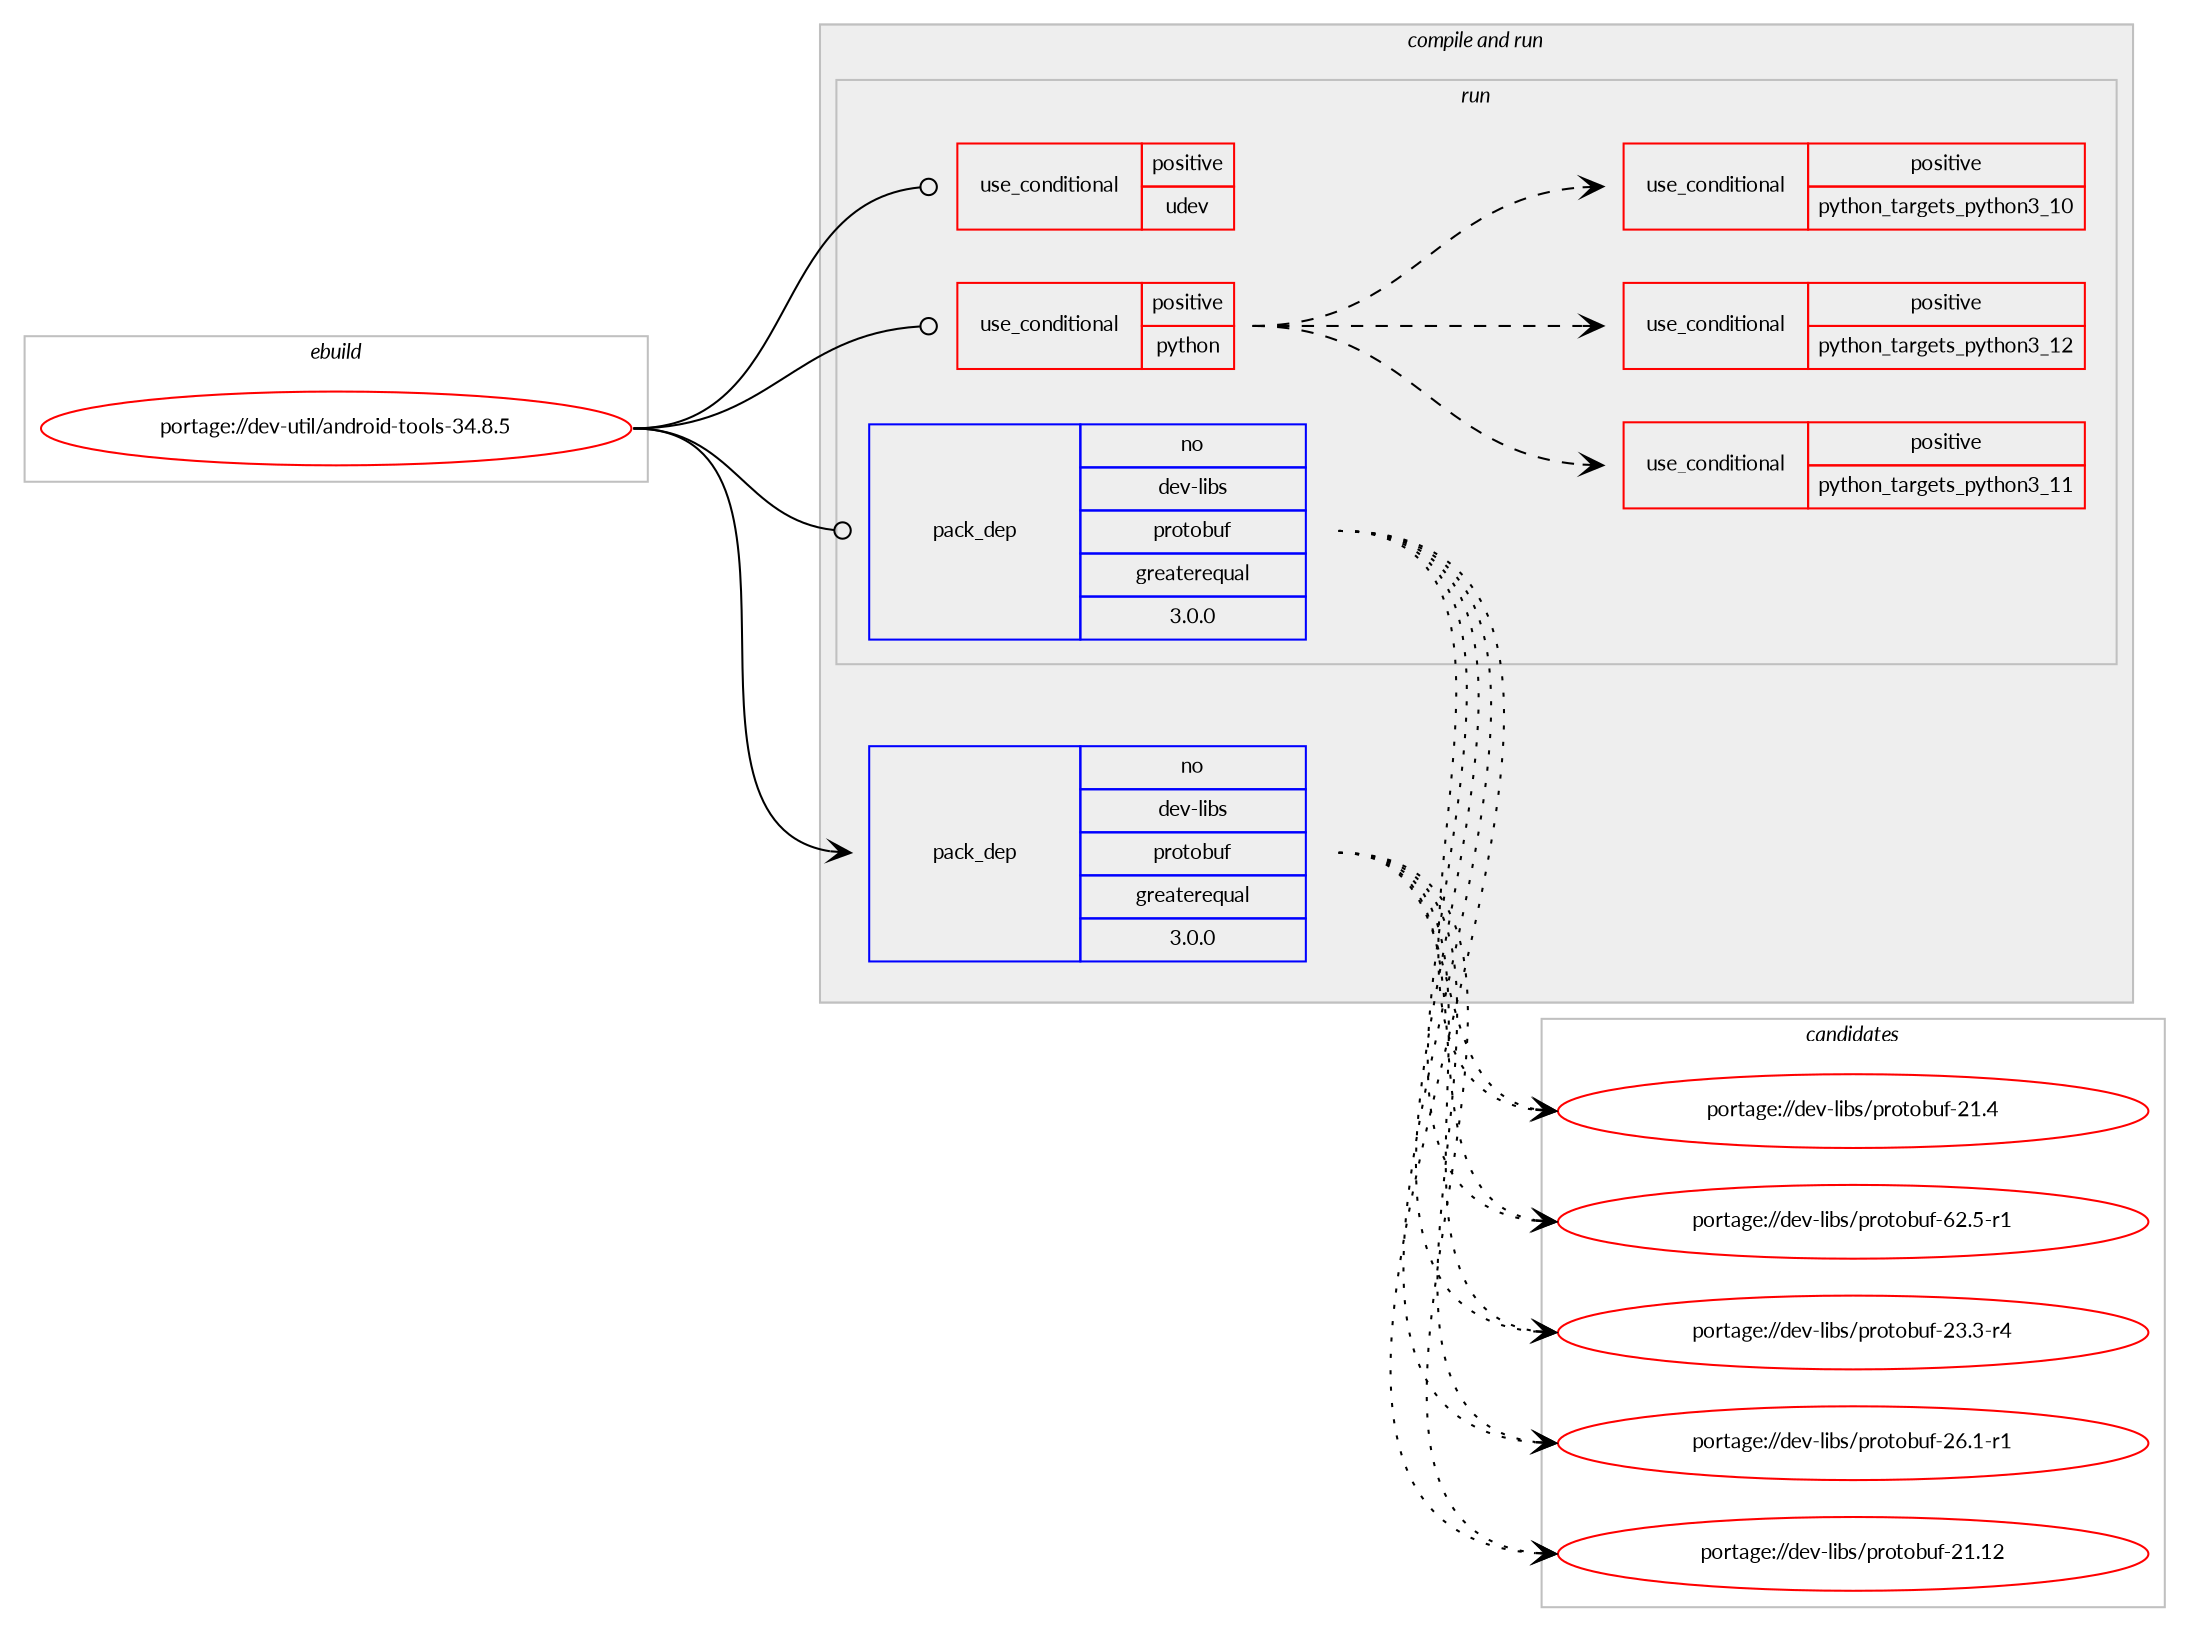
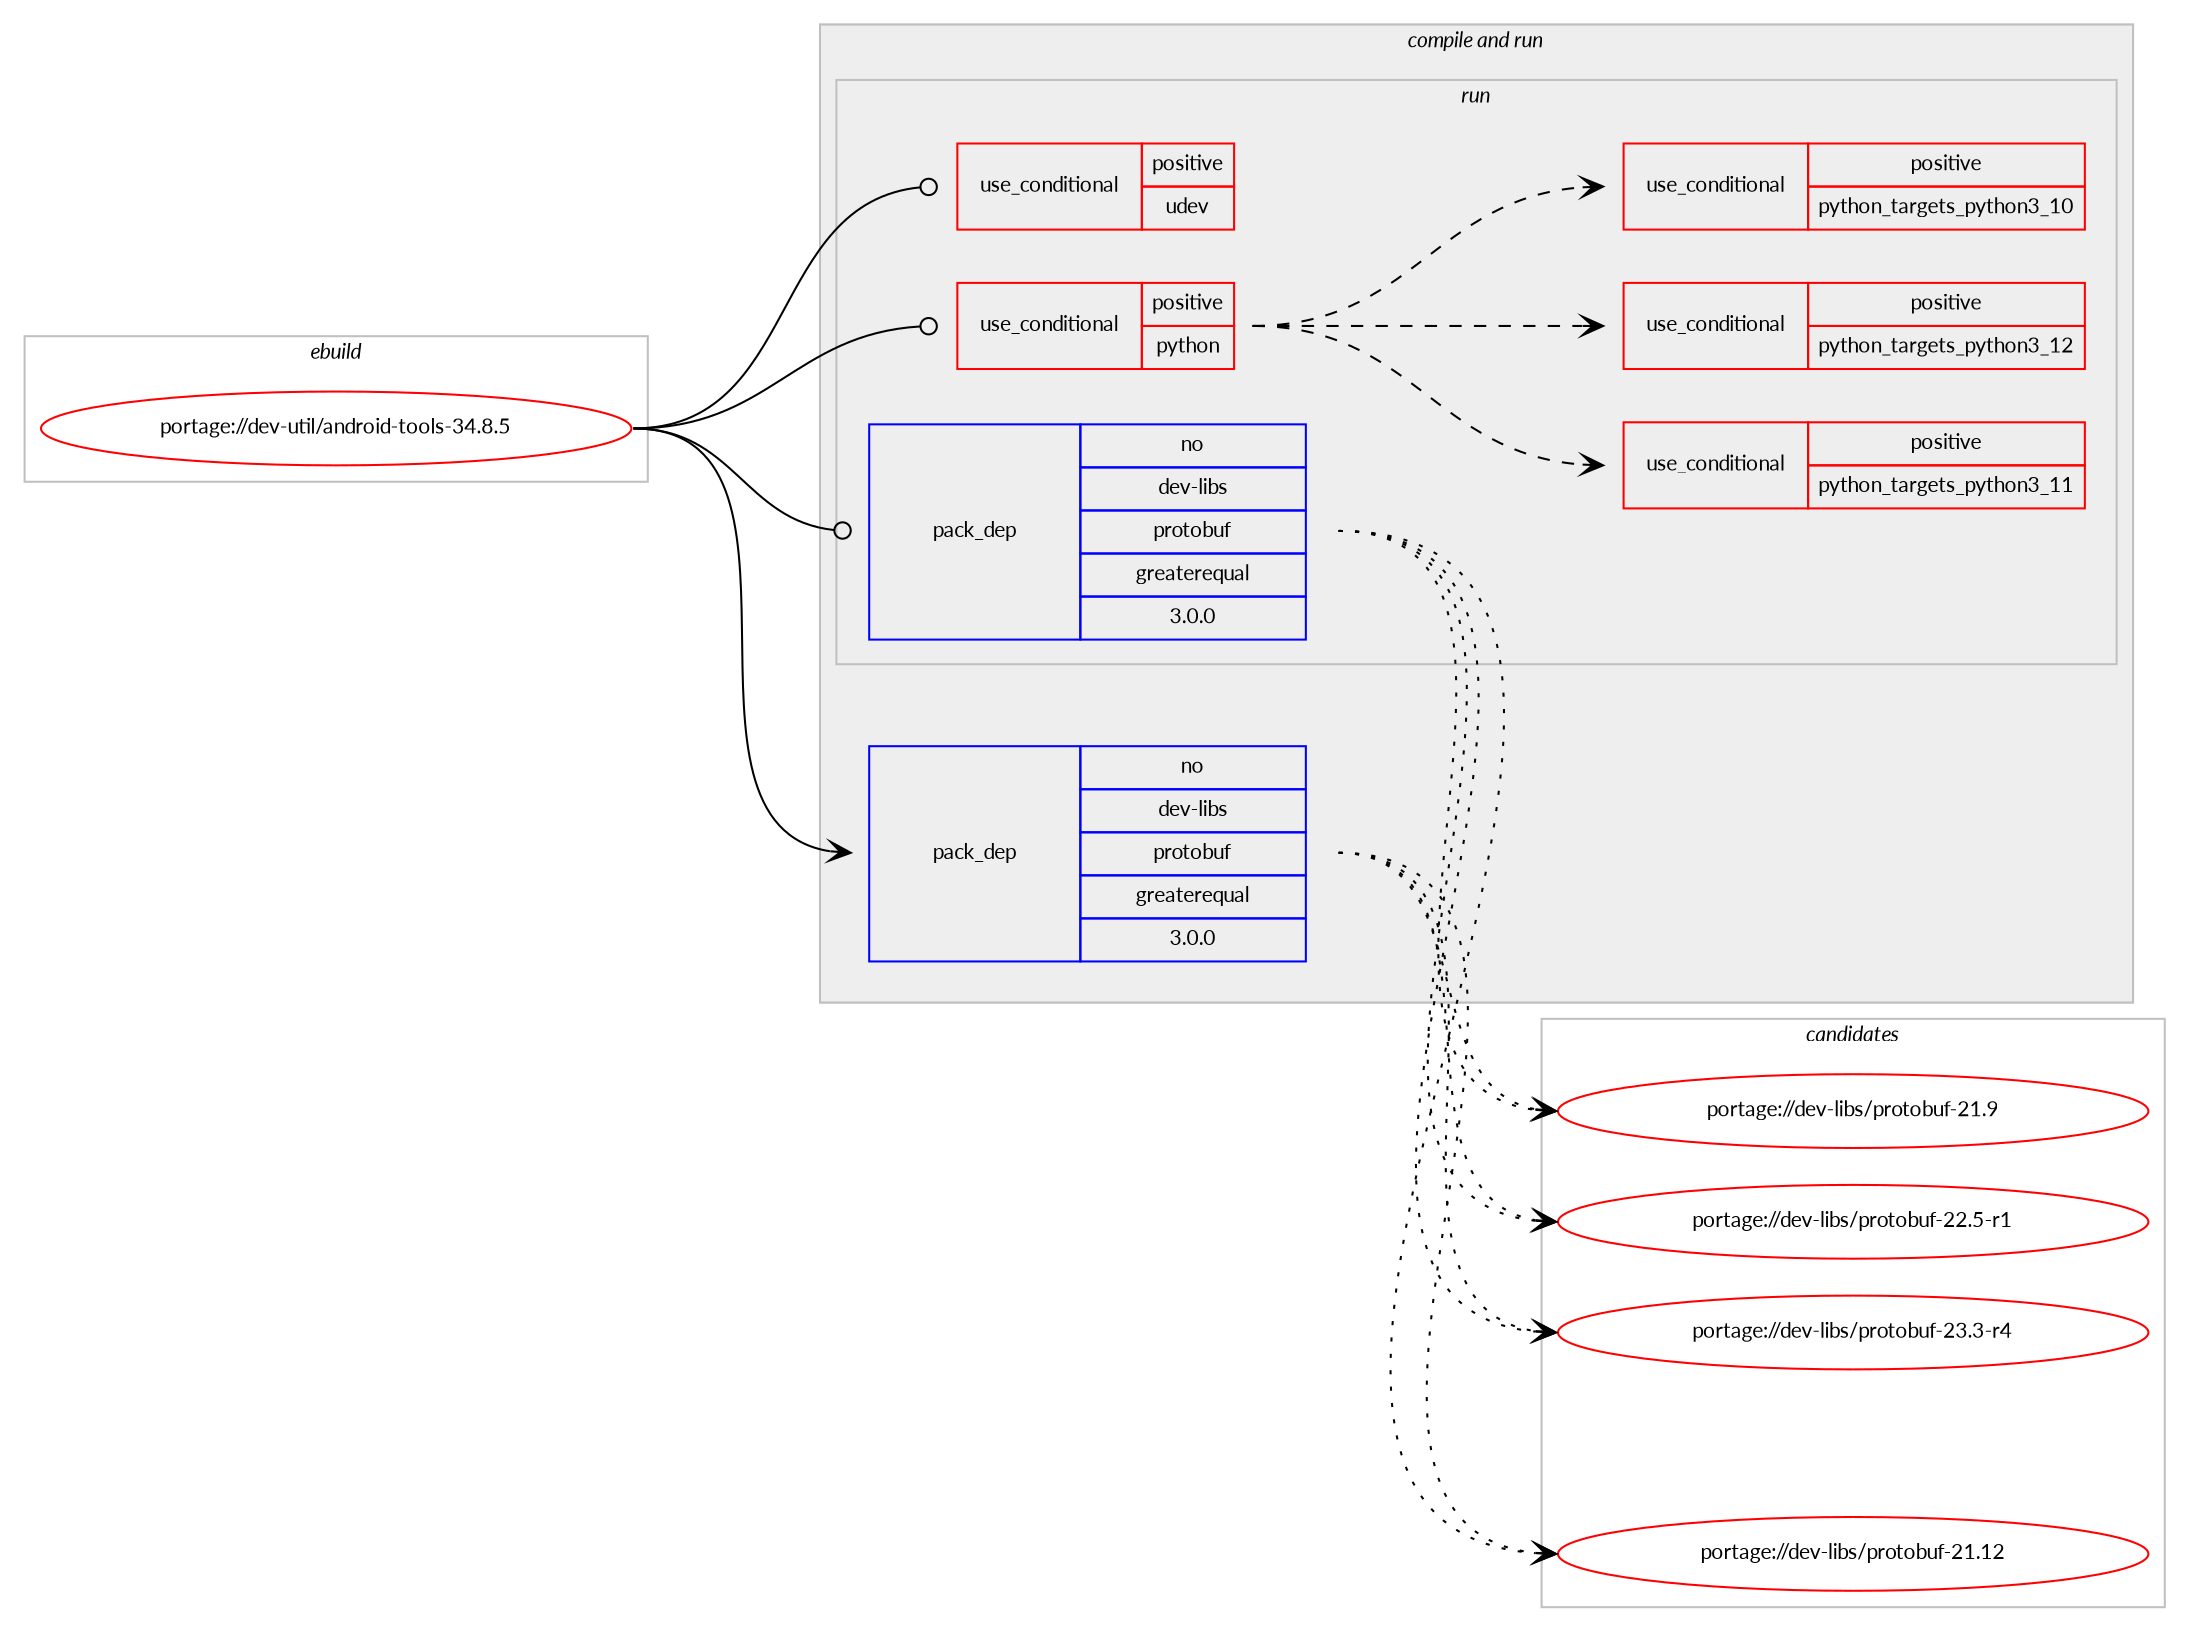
(1853, 1111) -> (1853, 1111)
(1853, 1222) -> (1853, 1222)
(1853, 1443) -> none
